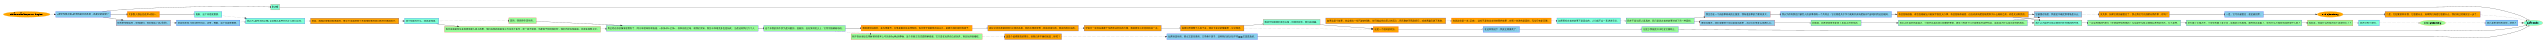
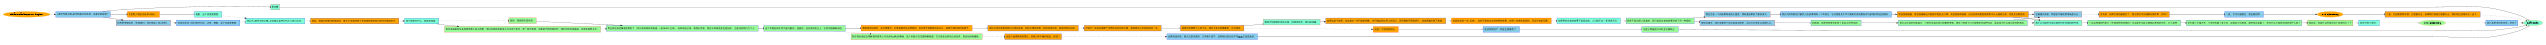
(1346, 27) -> (1322, 22)
